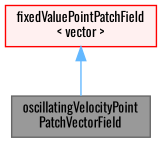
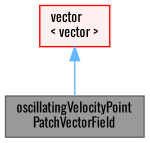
(81, 26) -> (75, 26)
